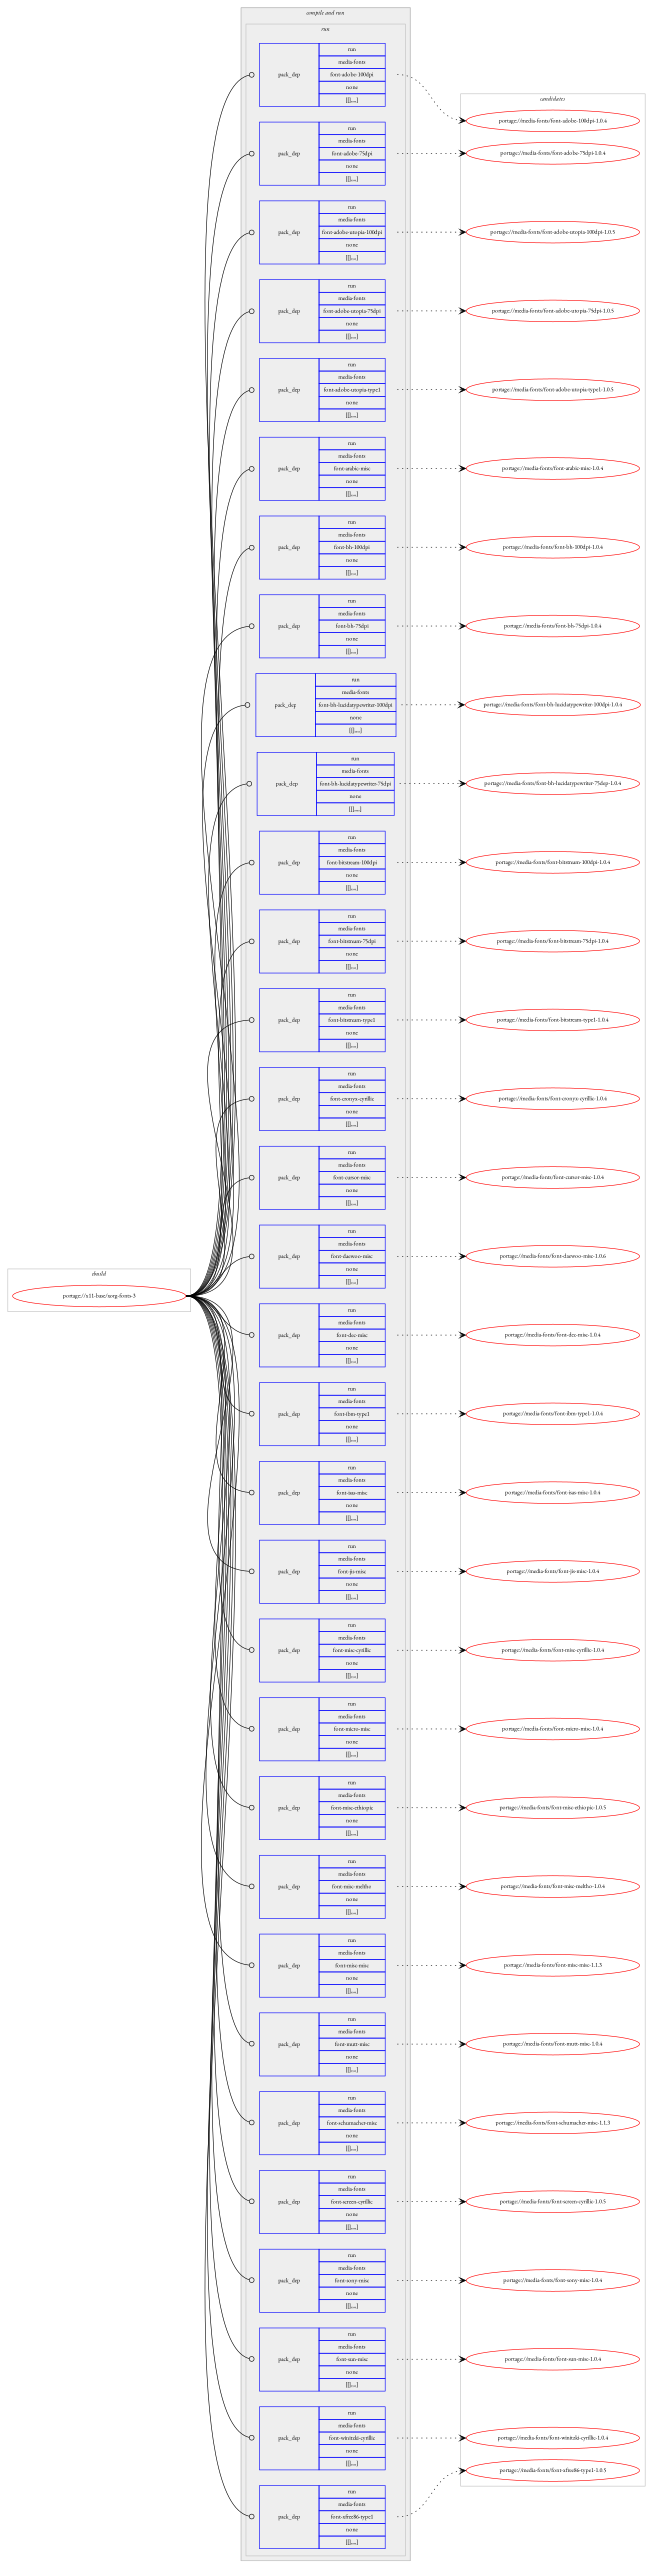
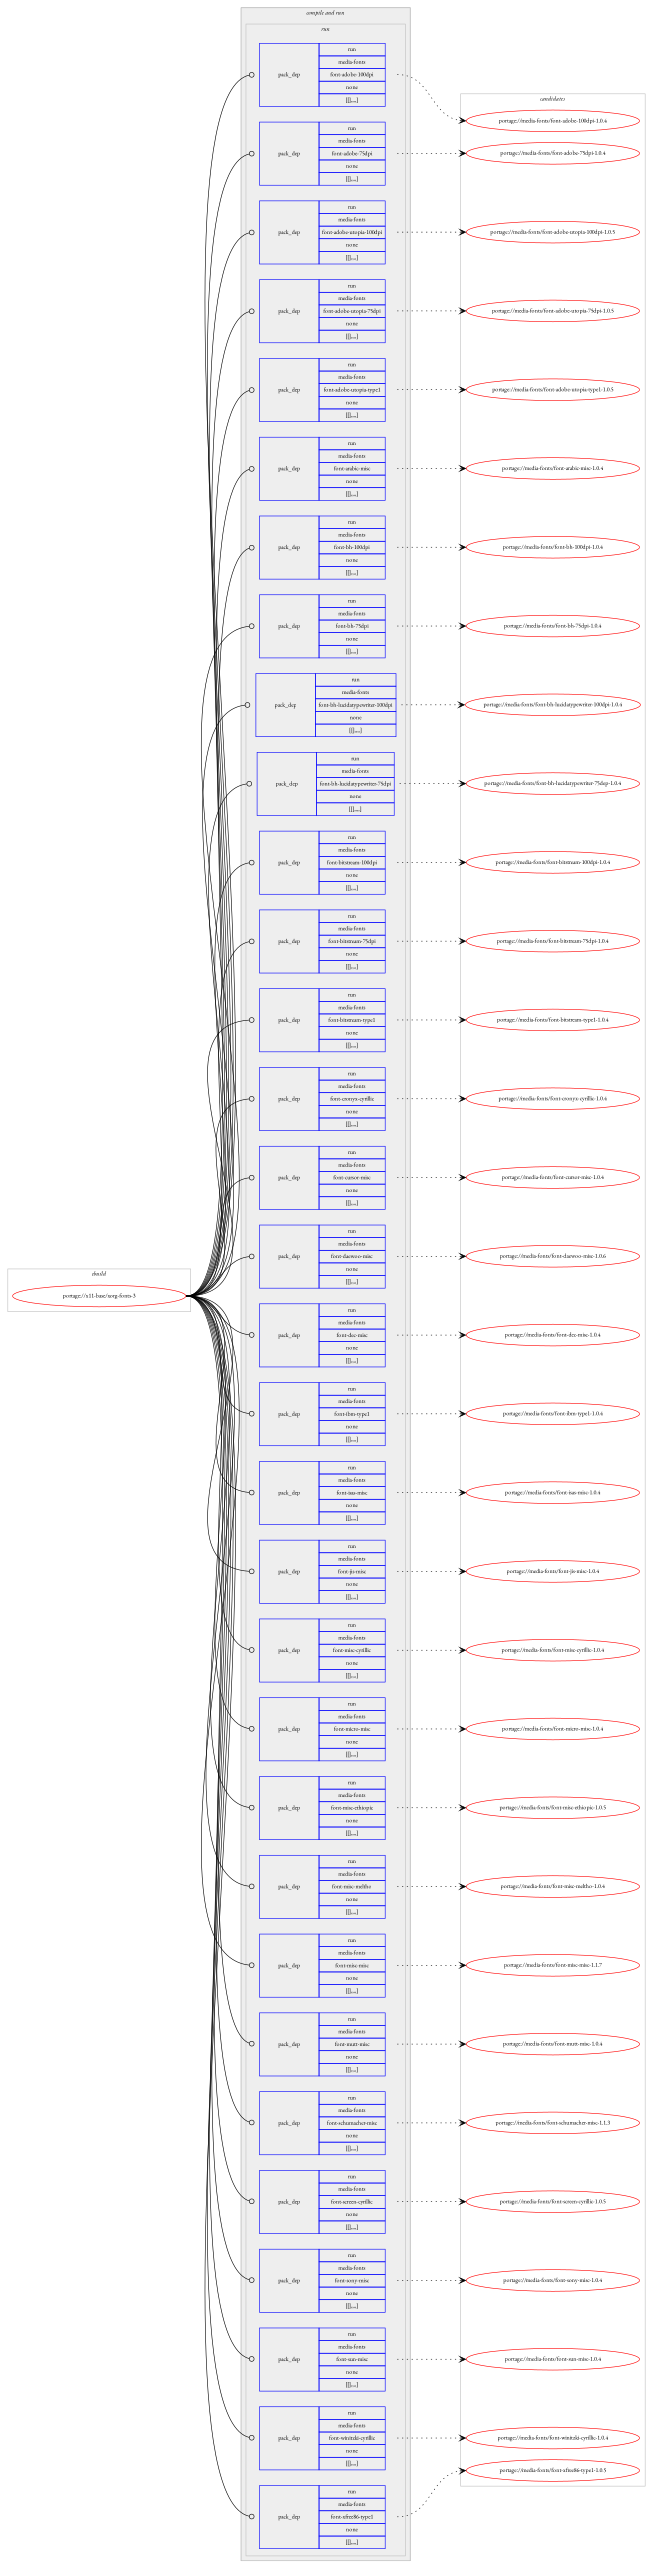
(553, 1965) -> (553, 1965)
